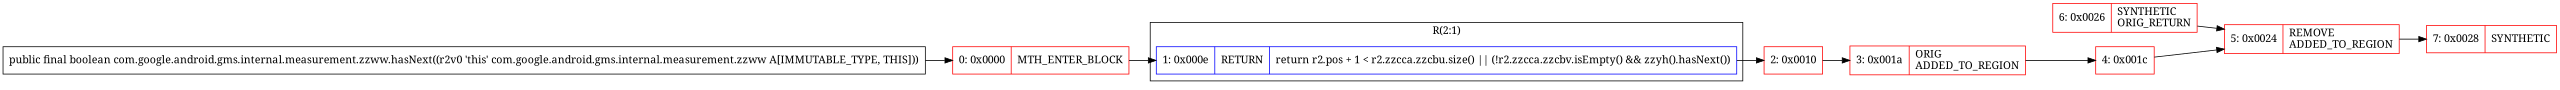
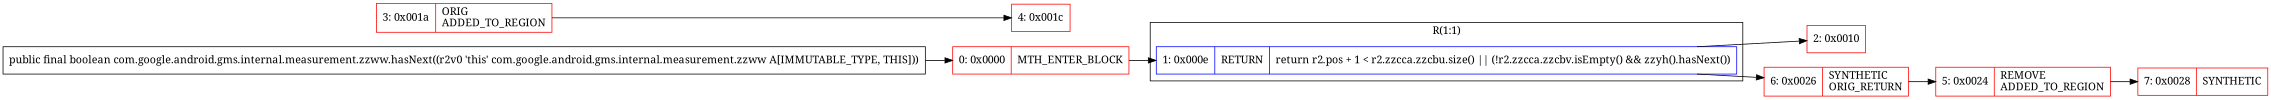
(1447, 31) -> (1447, 31)
(2185, 54) -> none
(1832, 60) -> none
none -> (1727, 76)
